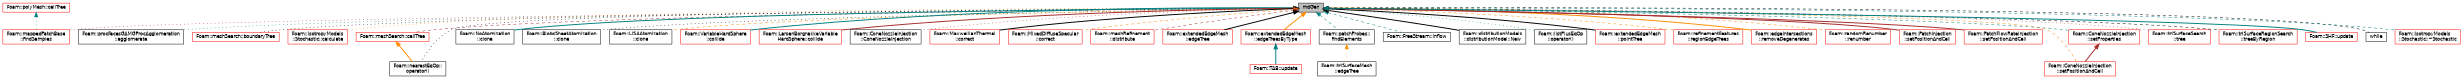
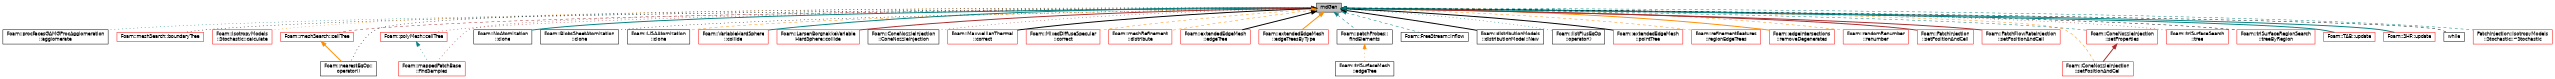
none -> (872, 13)
(1224, 20) -> (1242, 20)
(2428, 37) -> (2513, 37)
(1276, 57) -> (1841, 15)
